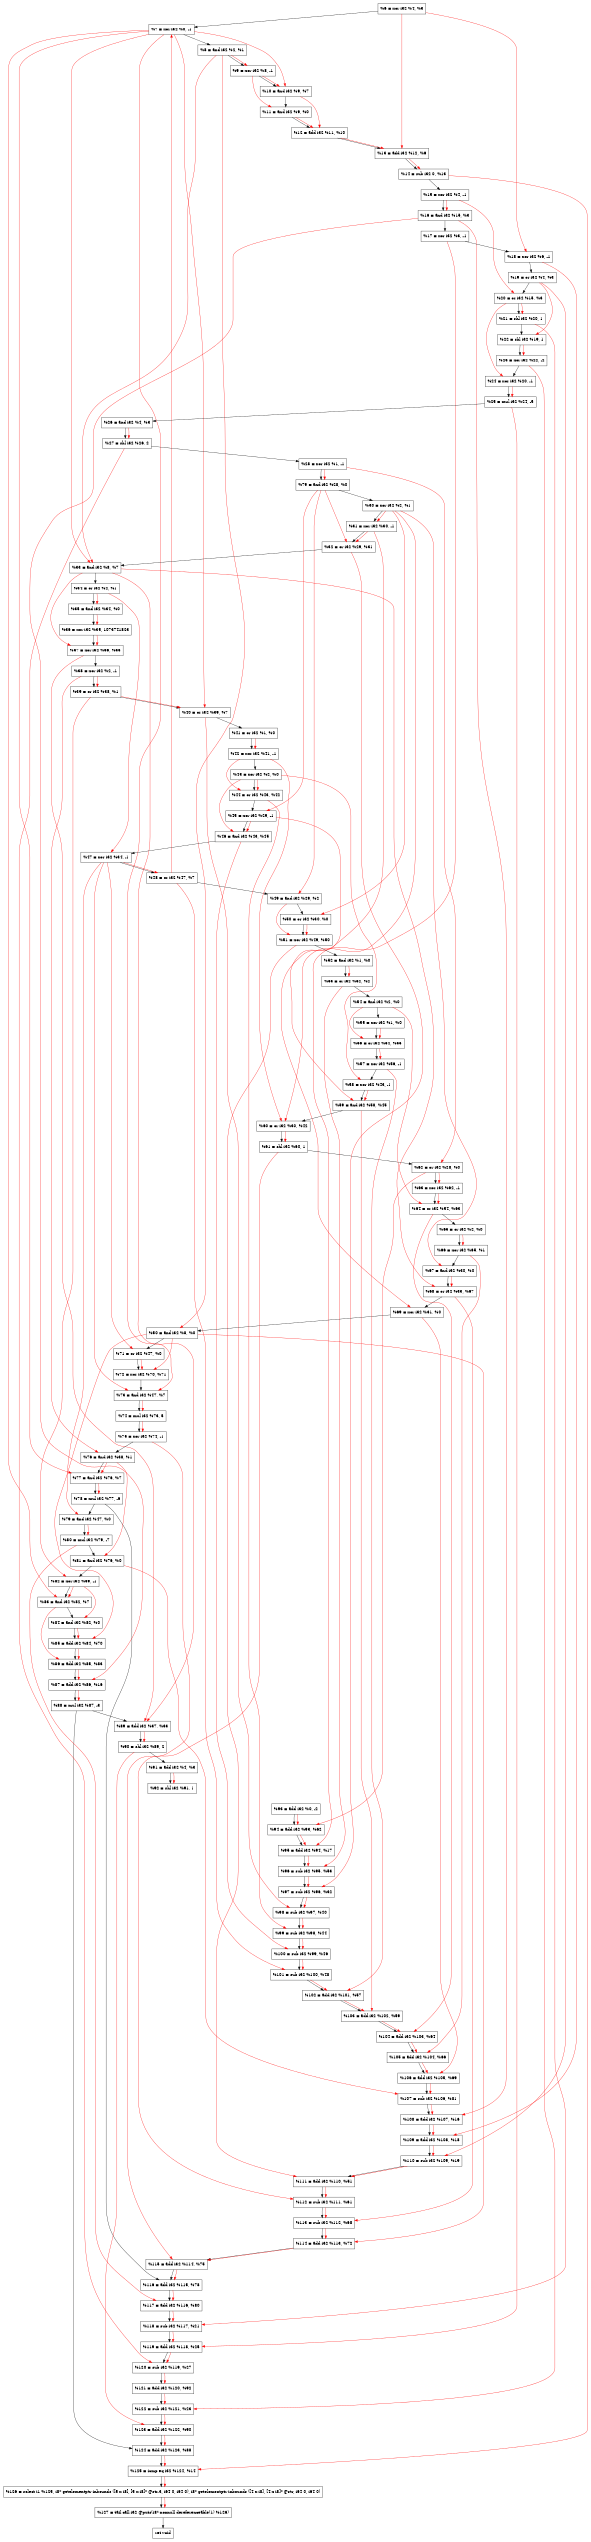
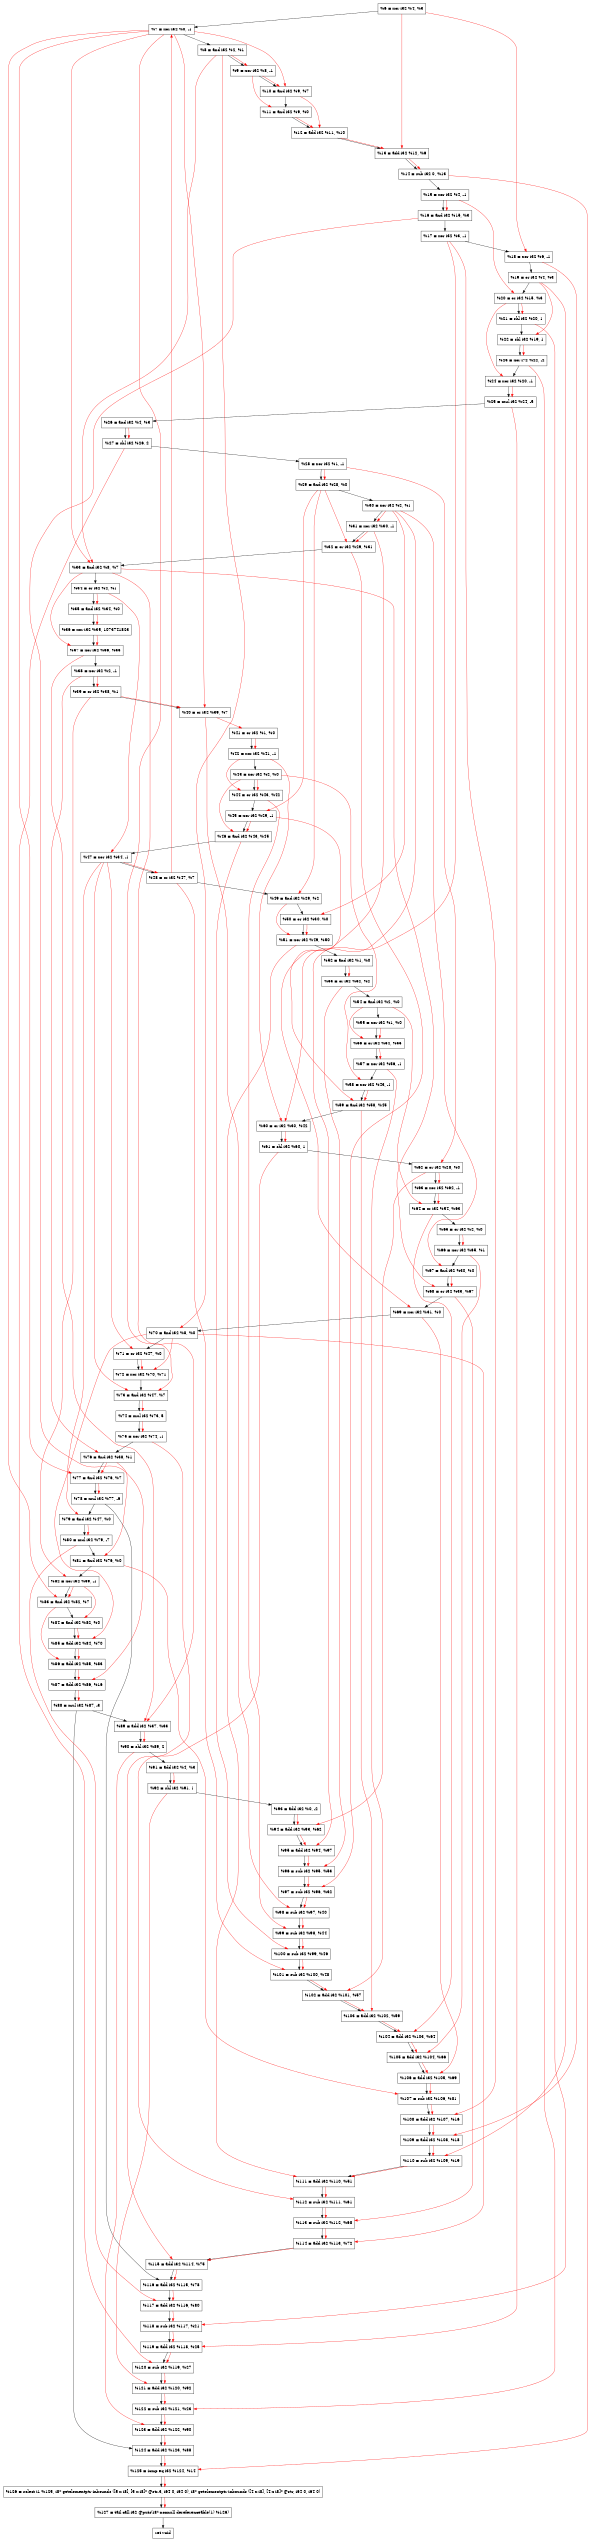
(522, 361) -> (522, 361)
(323, 485) -> (323, 485)
(228, 722) -> (228, 722)
(506, 1174) -> (495, 1184)
(172, 1333) -> (172, 1333)
none -> (233, 1798)
(306, 1851) -> (306, 1851)
none -> (149, 2094)
